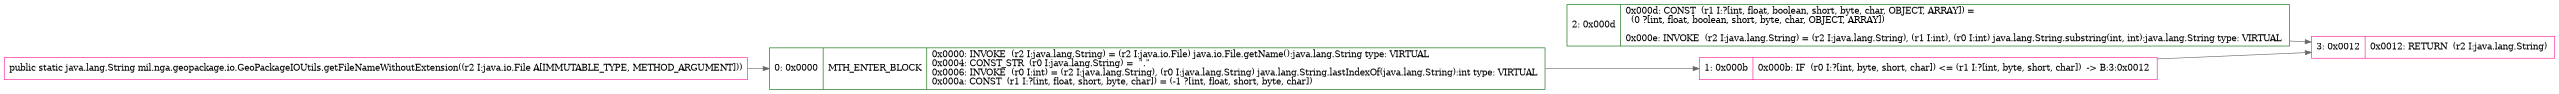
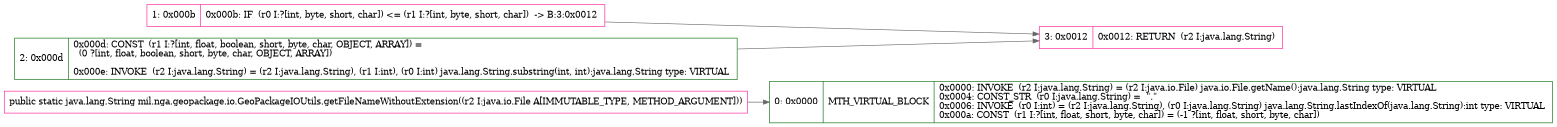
(875, 68) -> (879, 102)
(1619, 69) -> none
